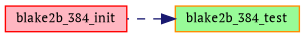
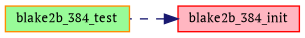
(144, 19) -> (147, 19)
